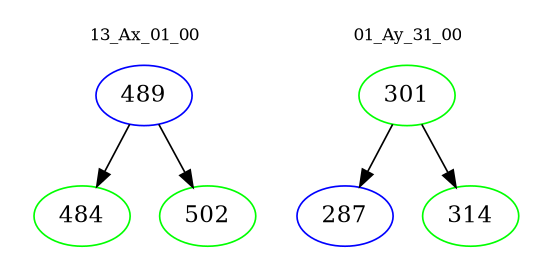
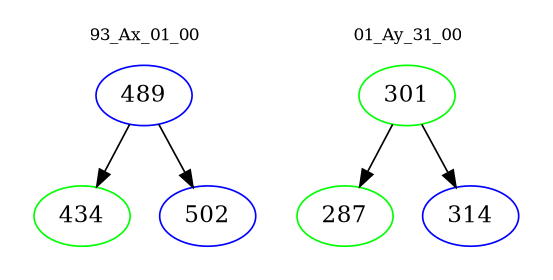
(145, 36) -> (145, 36)
(82, 216) -> (82, 216)
(208, 216) -> (208, 216)
(345, 216) -> (345, 216)
(471, 216) -> (471, 216)
